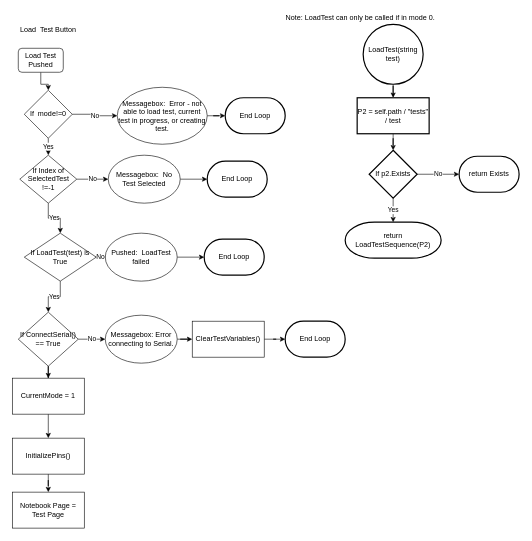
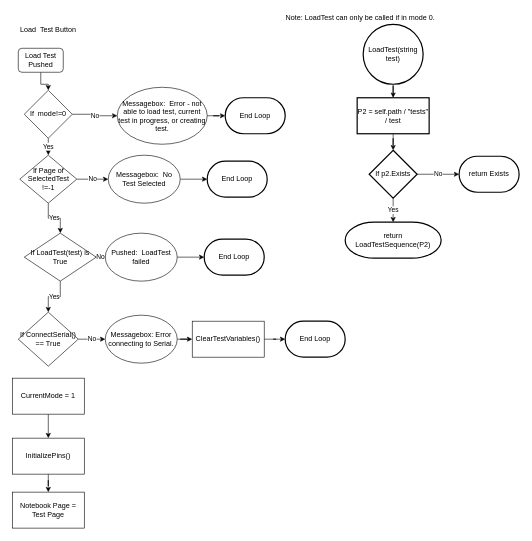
(49, 179) -> (49, 179)
(48, 374) -> none
